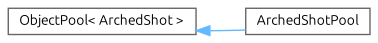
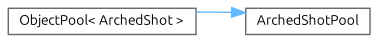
(228, 31) -> (214, 12)
